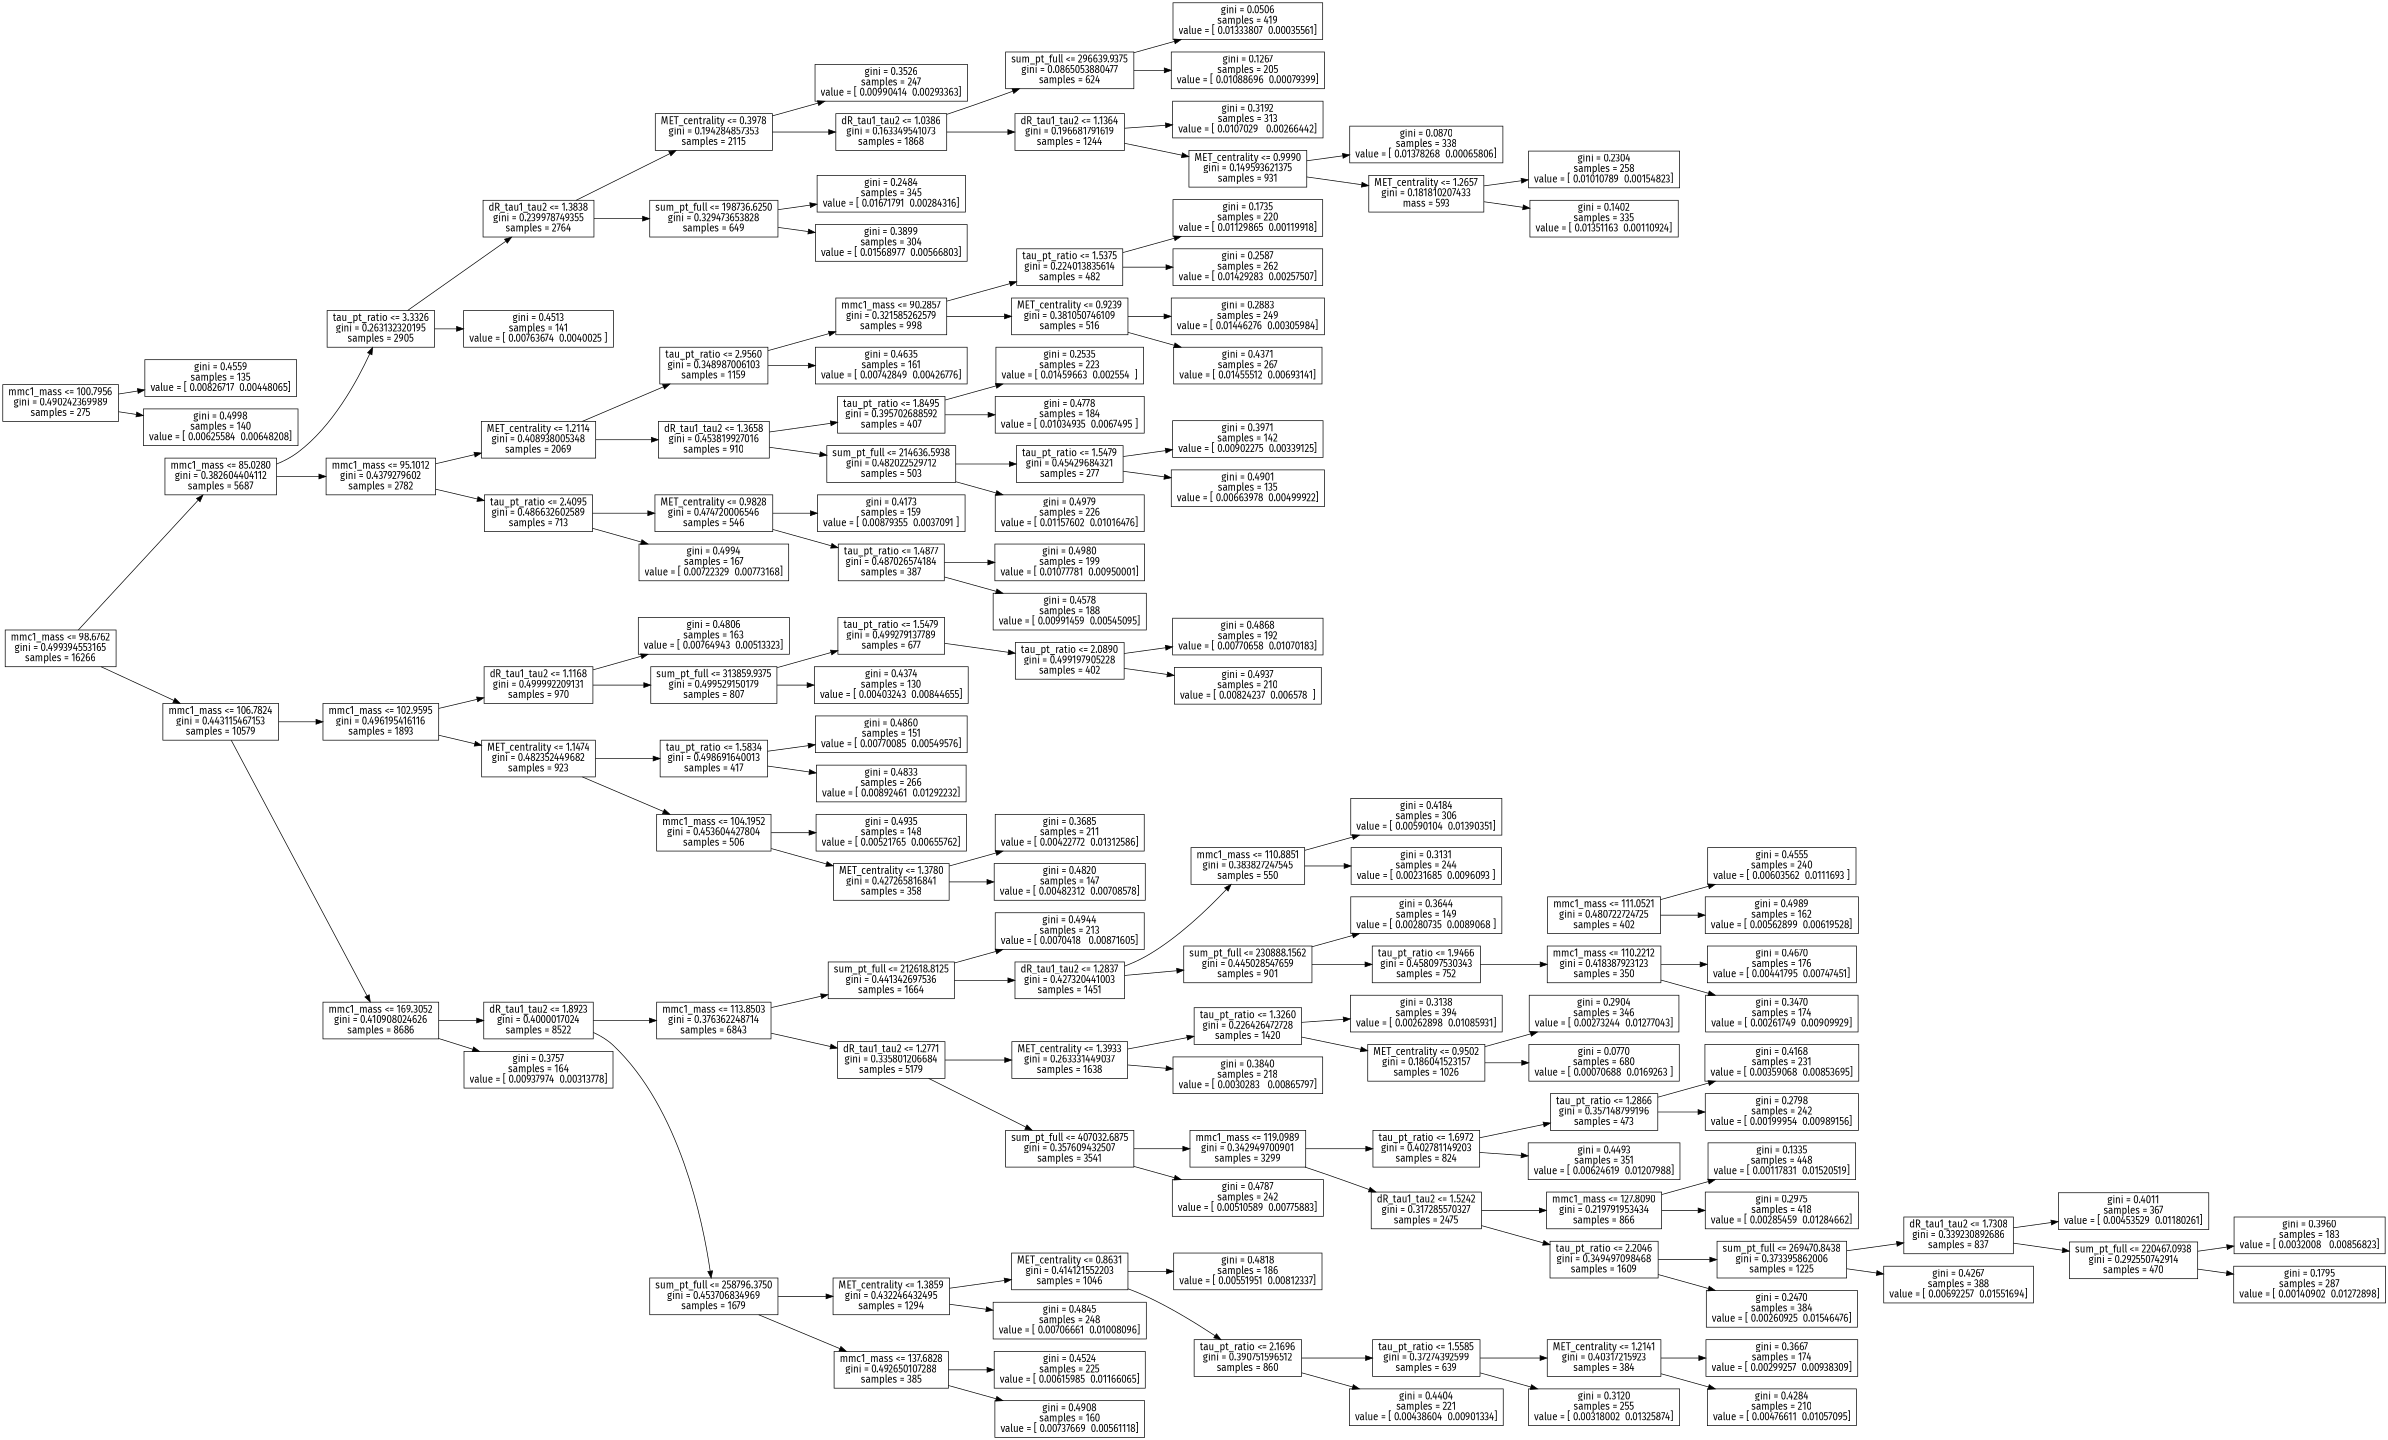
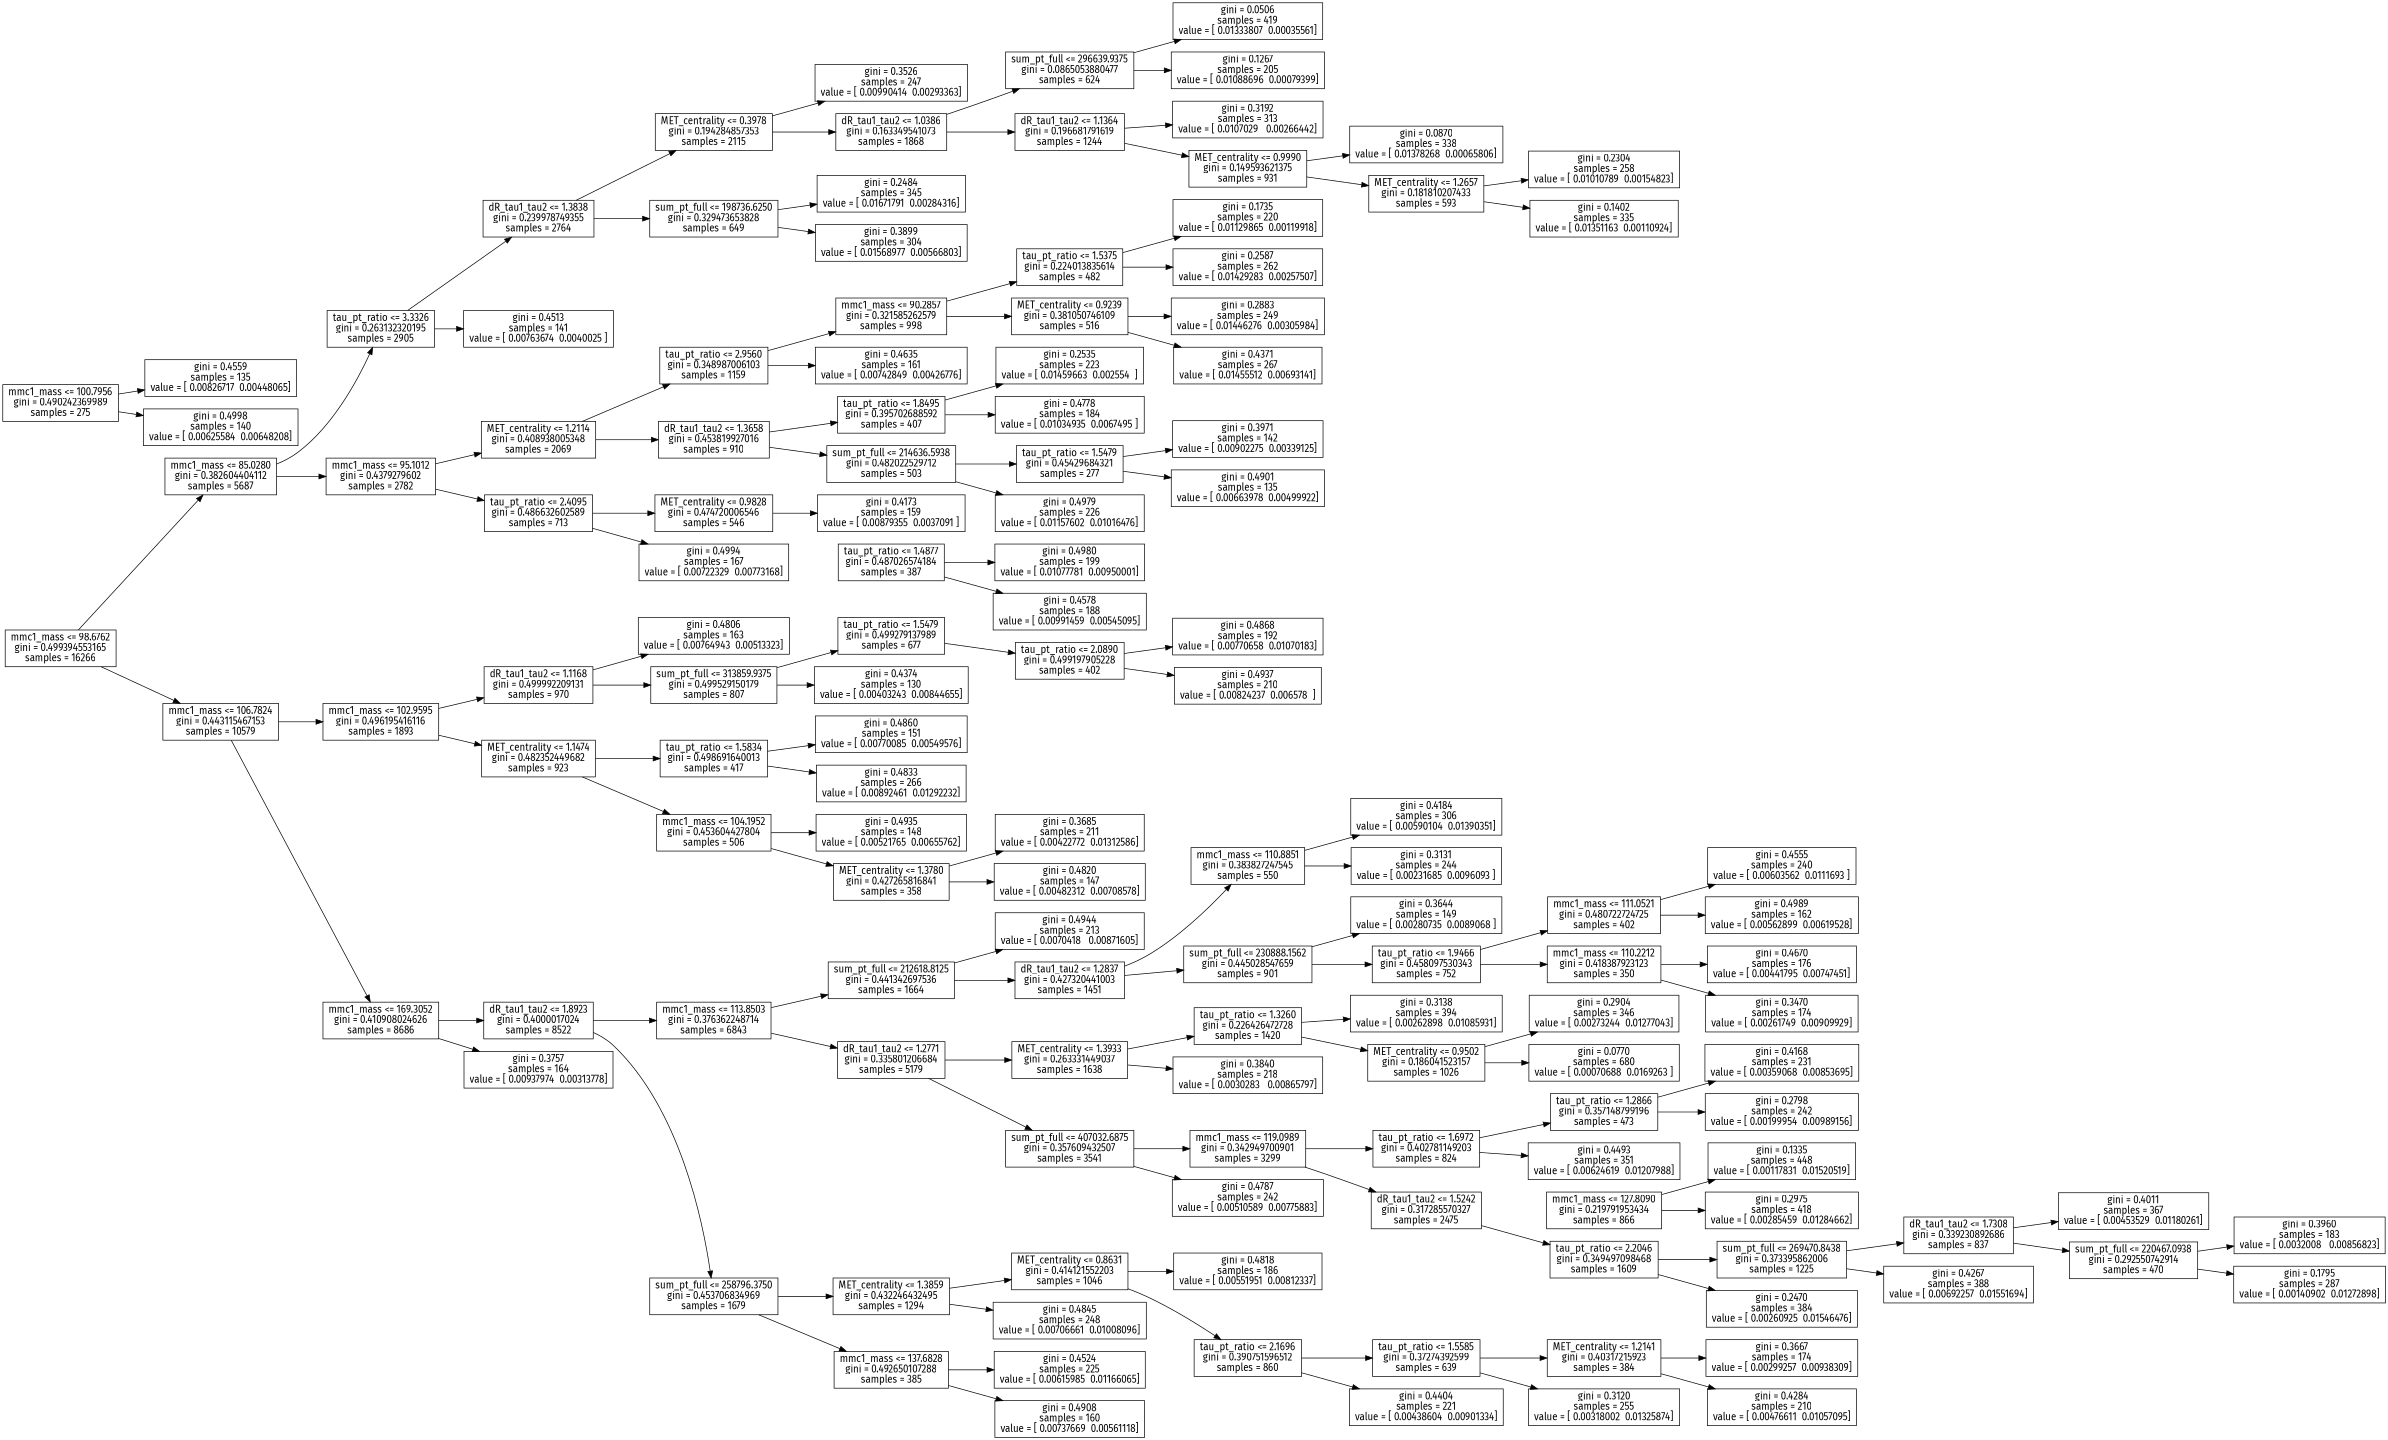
(1426, 194) -> (1426, 194)
(802, 538) -> none
(891, 636) -> (891, 636)
none -> (1510, 941)
(1510, 1210) -> none
